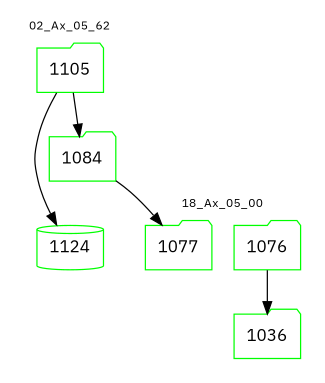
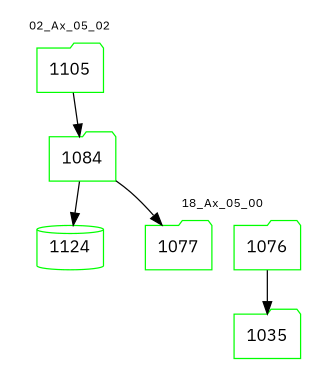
(70, 26) -> (70, 26)
(35, 153) -> (77, 197)
(267, 336) -> (267, 336)
